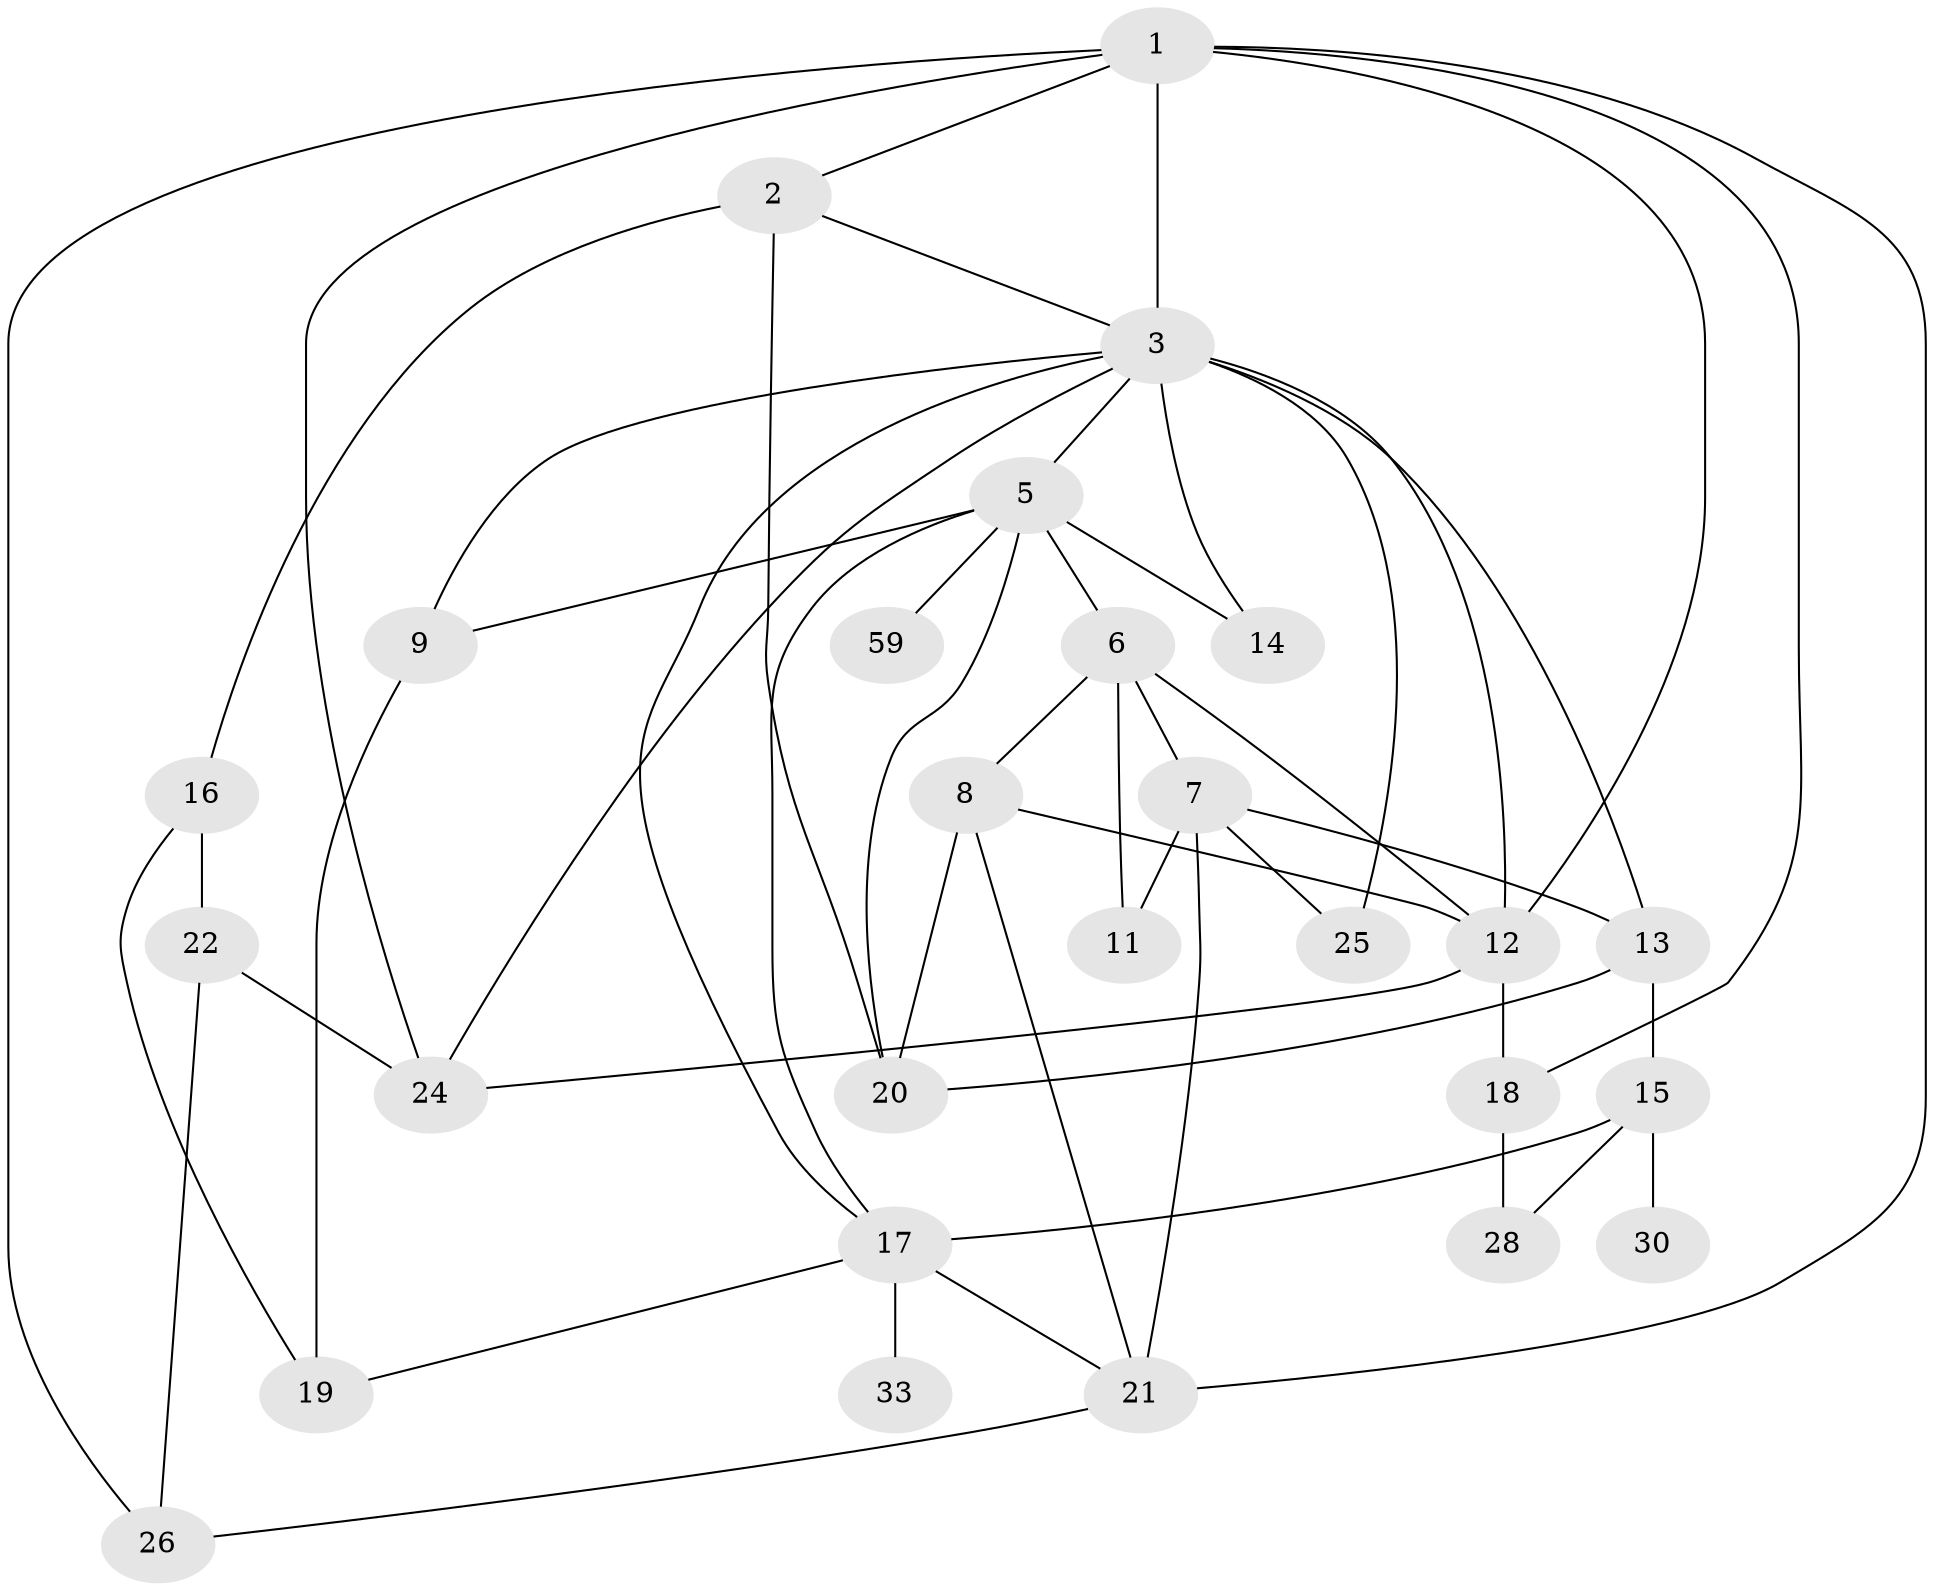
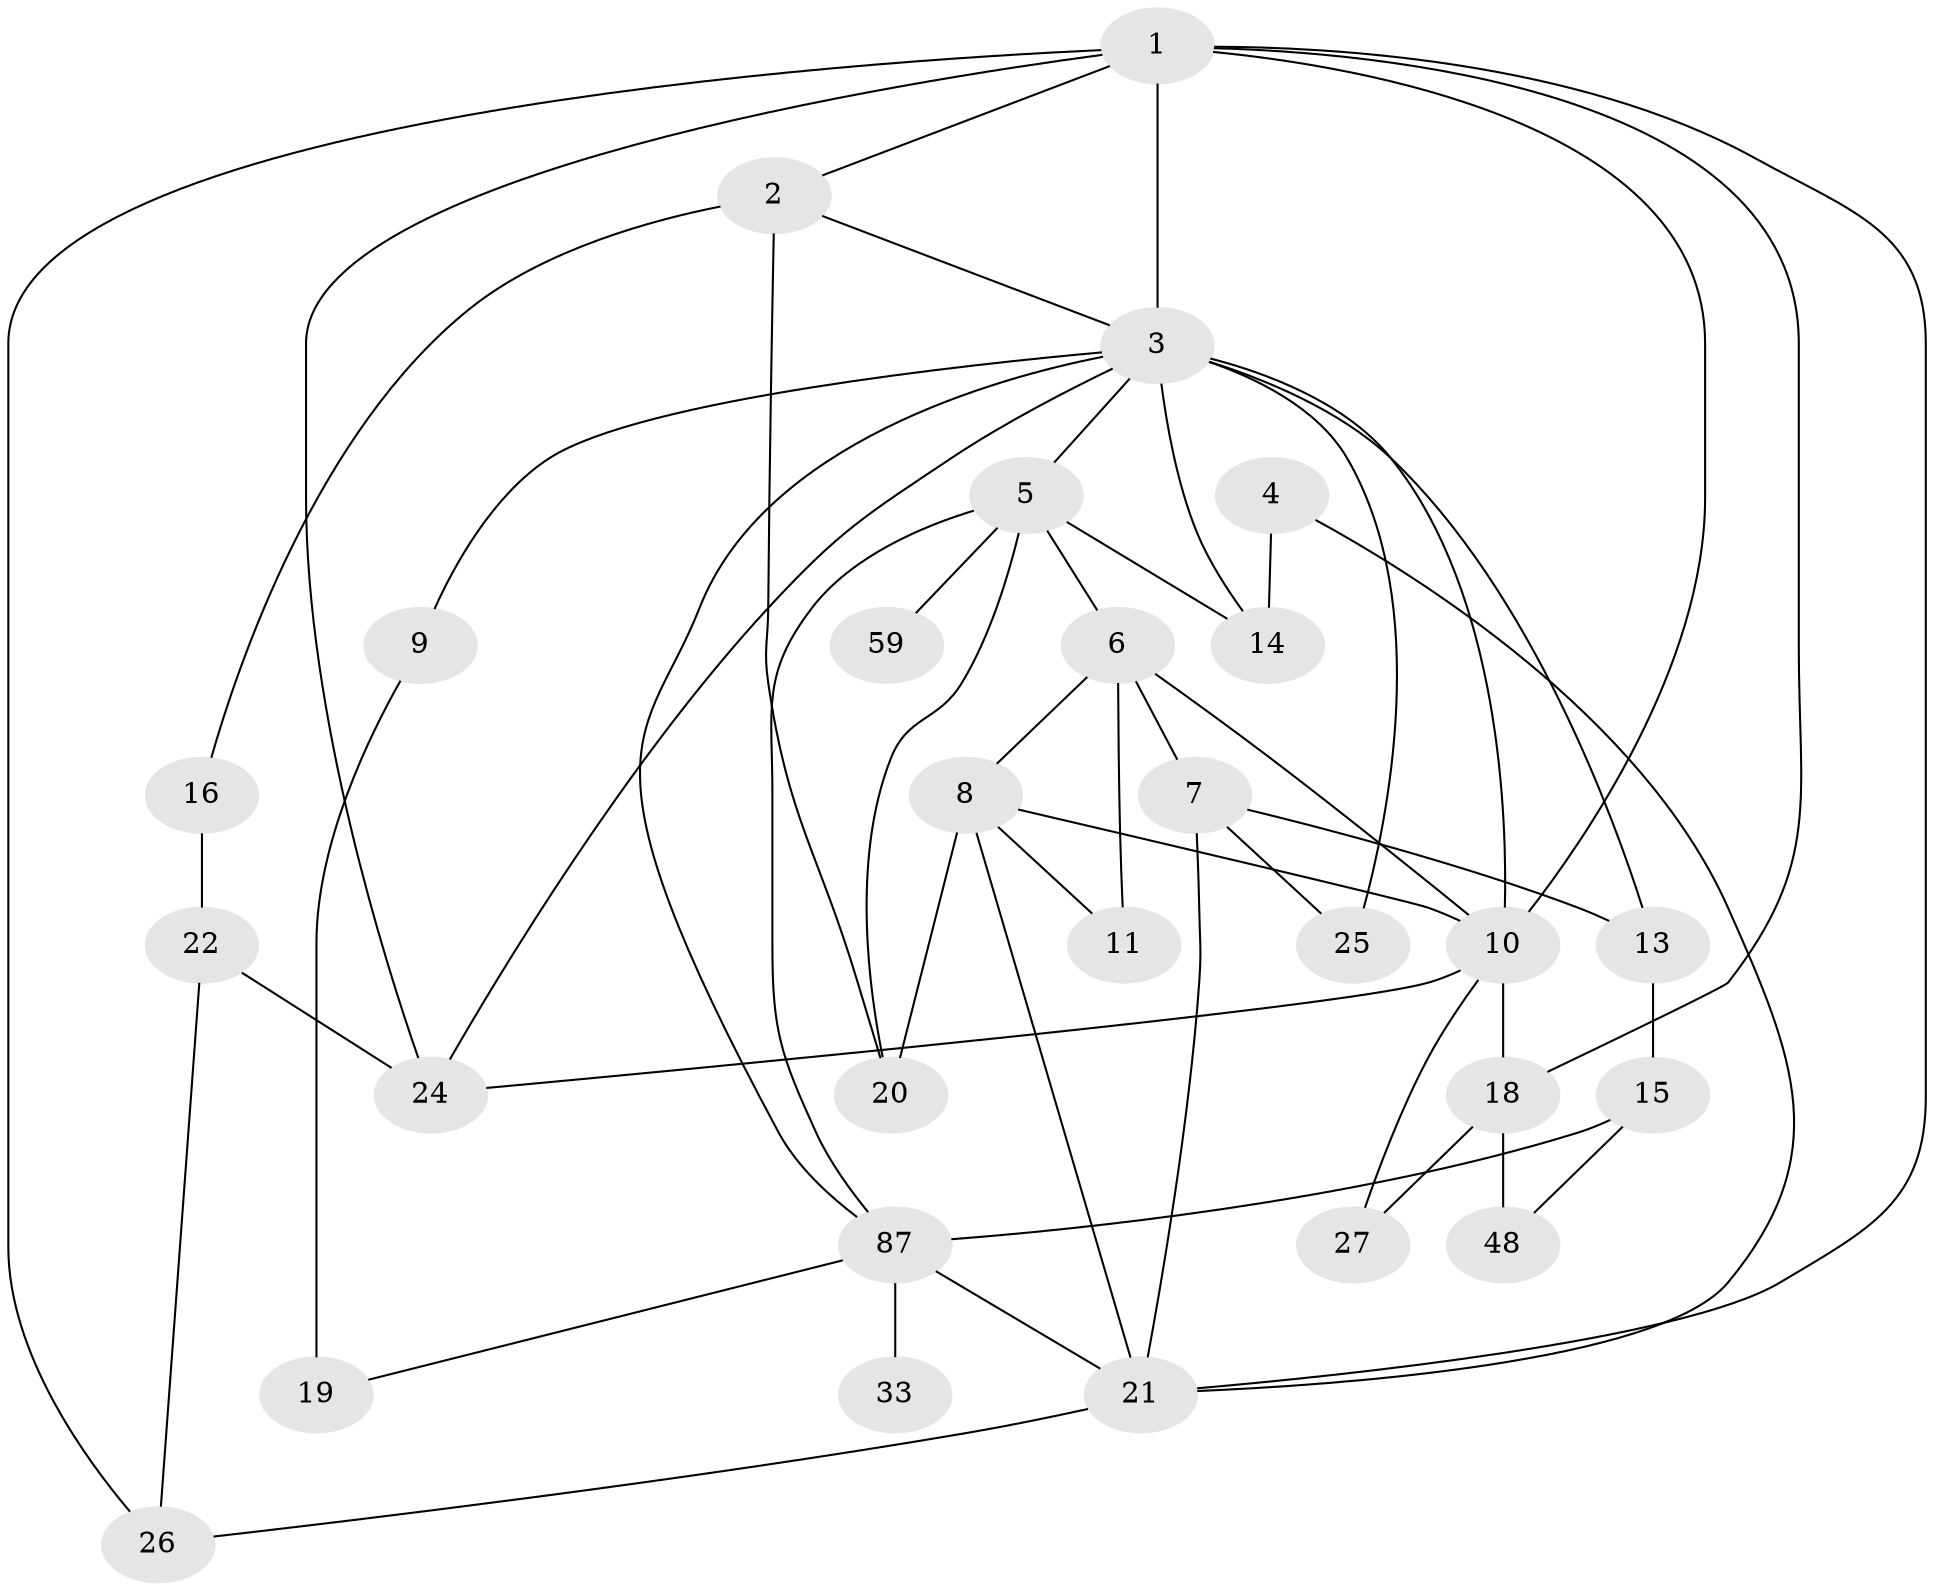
none -> (1272, 496)
(749, 564) -> none
(1160, 870) -> (1045, 870)
(1503, 945) -> (1503, 945)
(1283, 1049) -> none
(163, 1100) -> none
(895, 1245) -> (895, 1245)
none -> (1353, 1245)
(1503, 1245) -> (1503, 1245)
(1653, 1245) -> none
